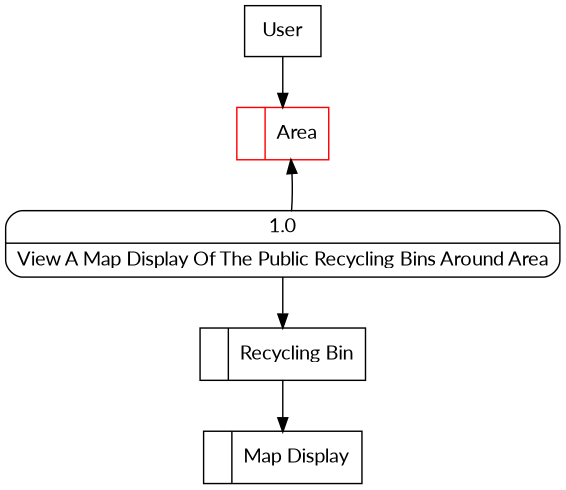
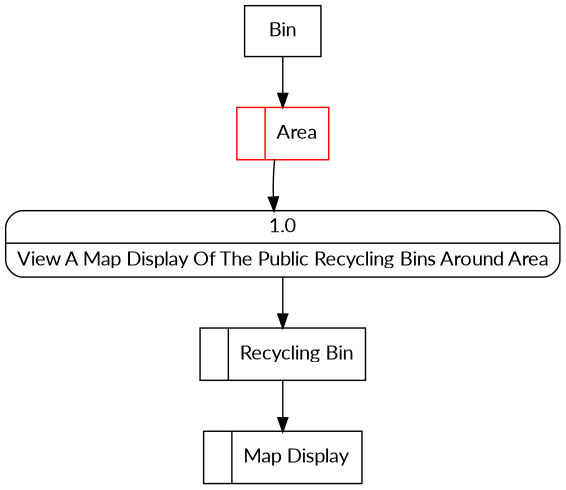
(283, 31) -> (283, 31)
(292, 192) -> (273, 178)
